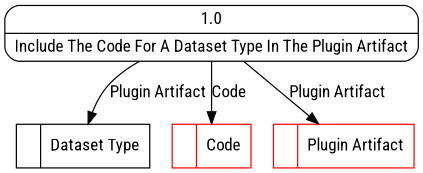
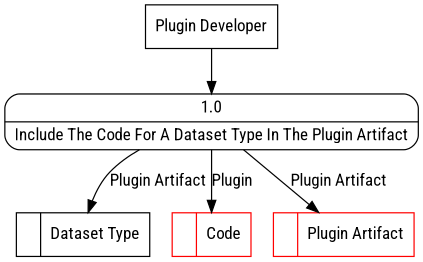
none -> (212, 27)
(229, 93) -> (232, 181)
